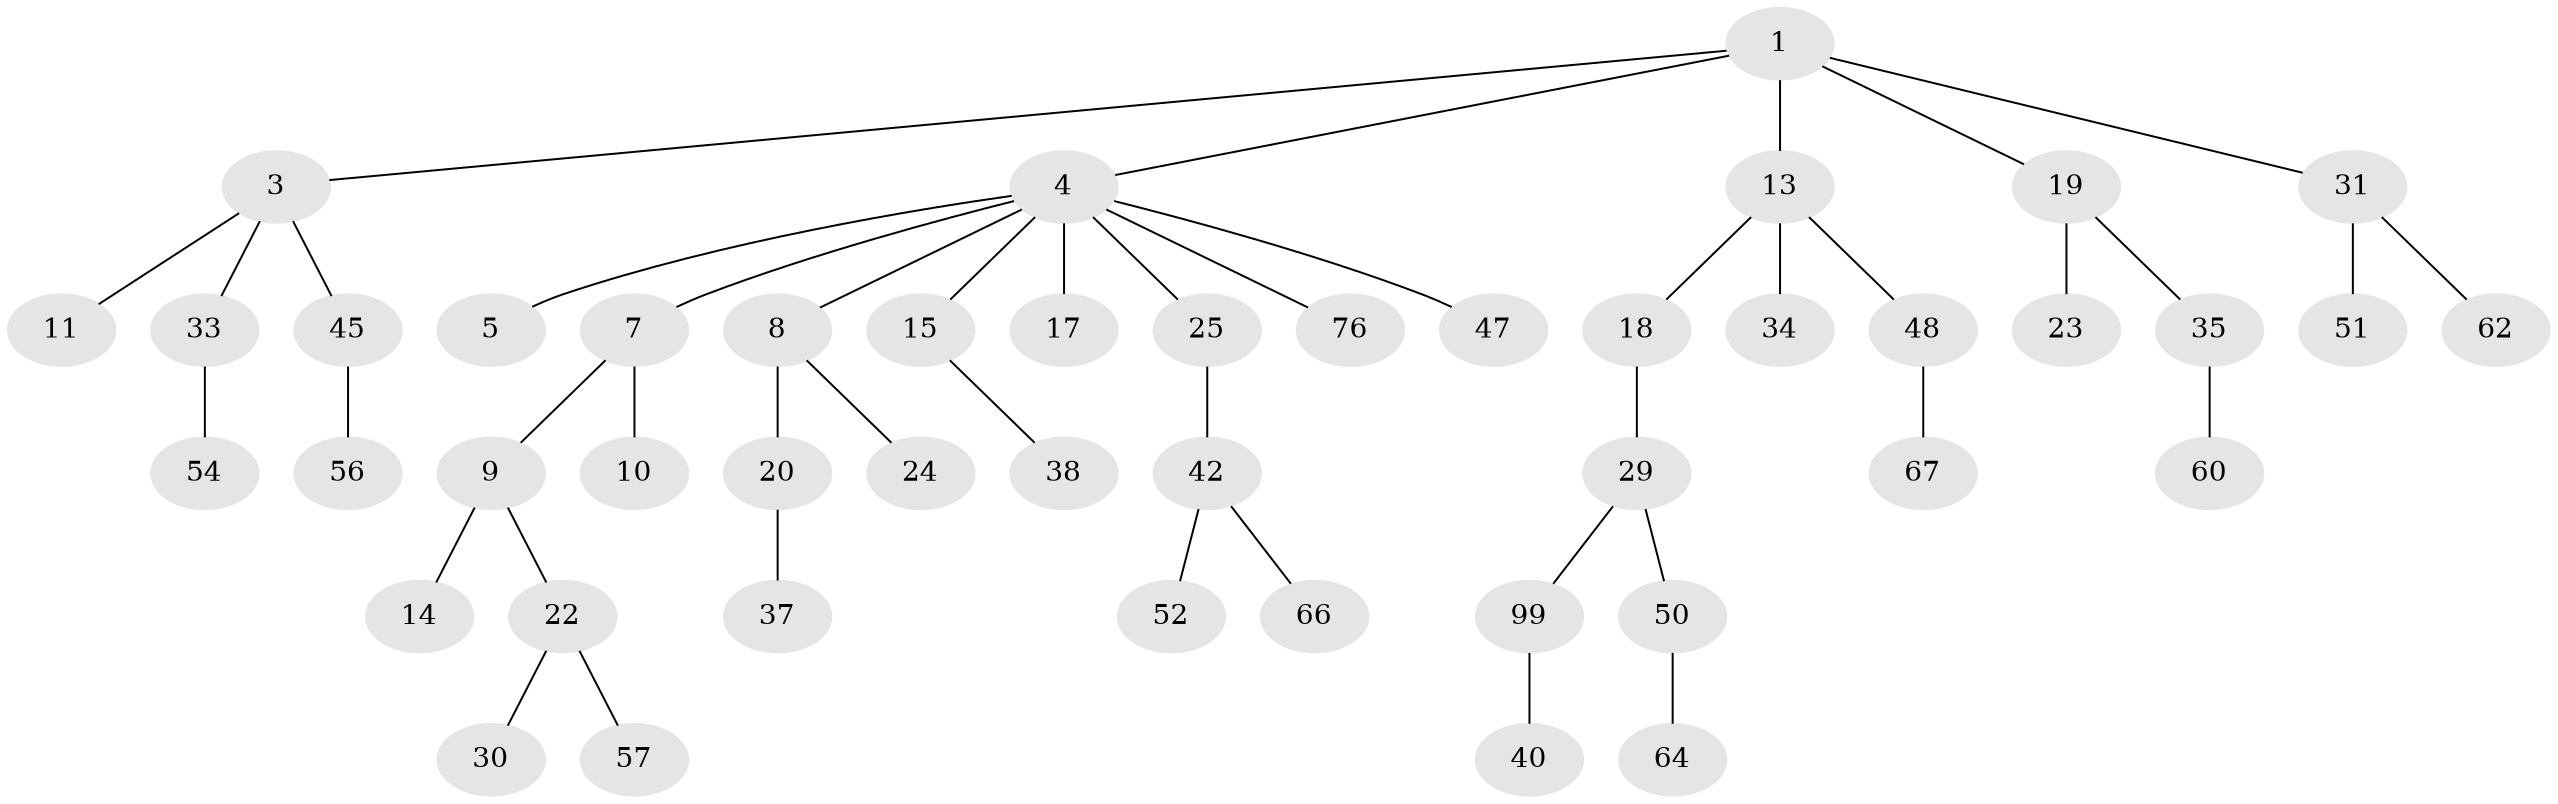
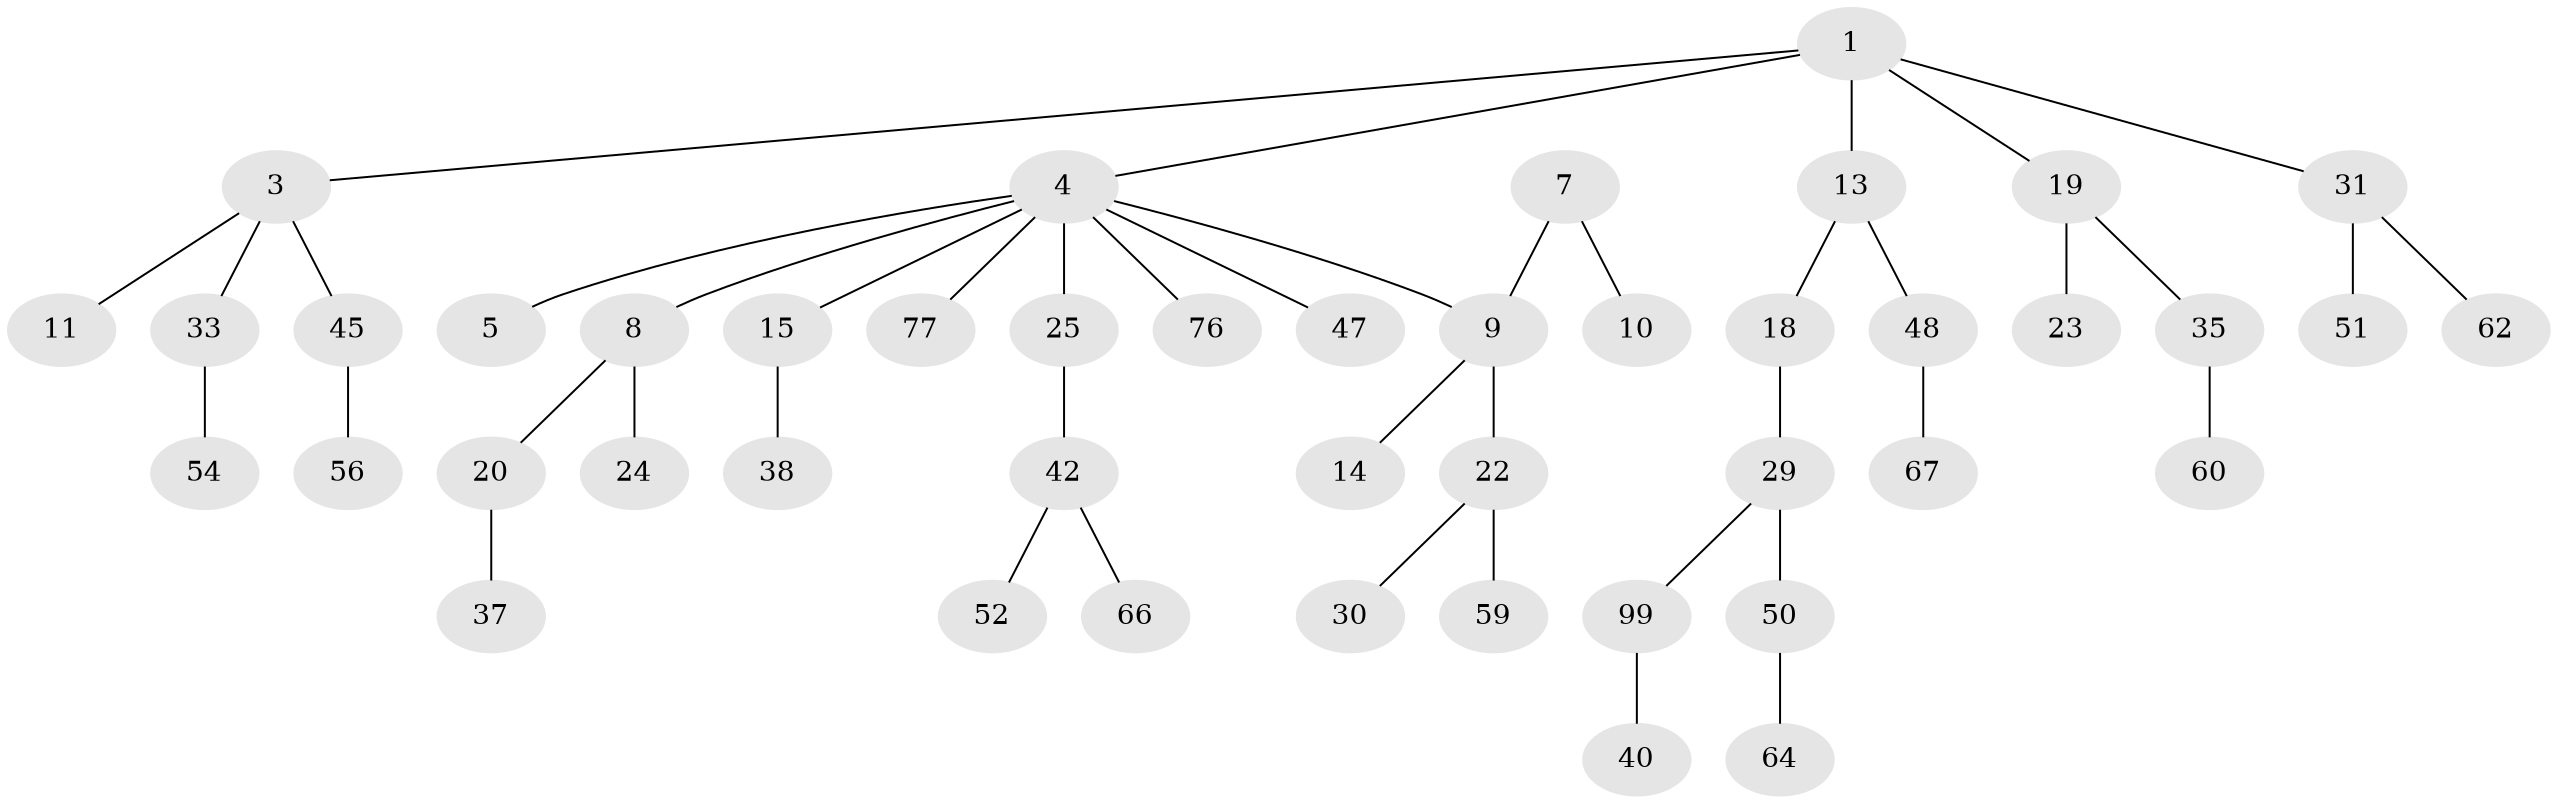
(843, 248) -> (1285, 248)
(1064, 330) -> (921, 330)
(1780, 330) -> none
(634, 760) -> (1494, 617)
